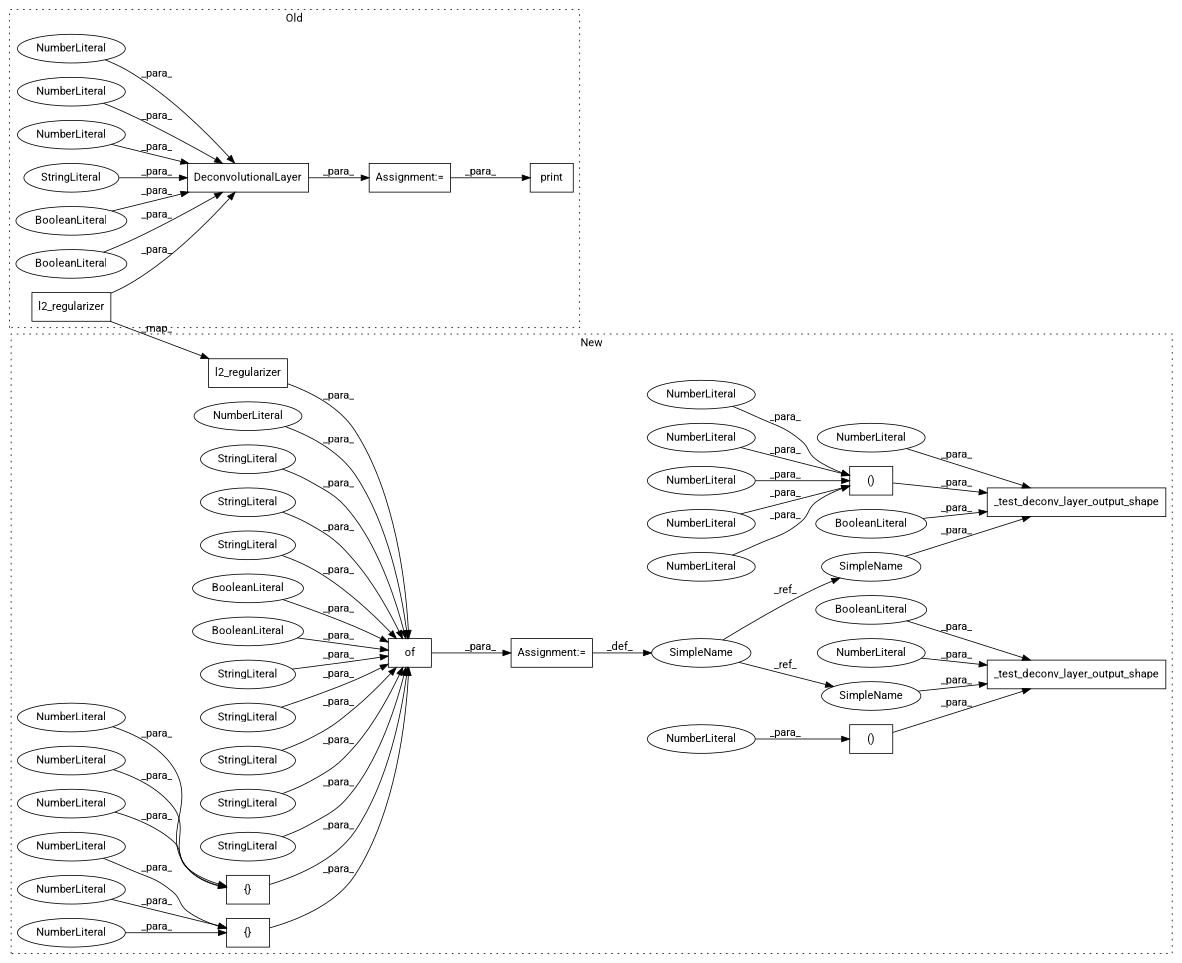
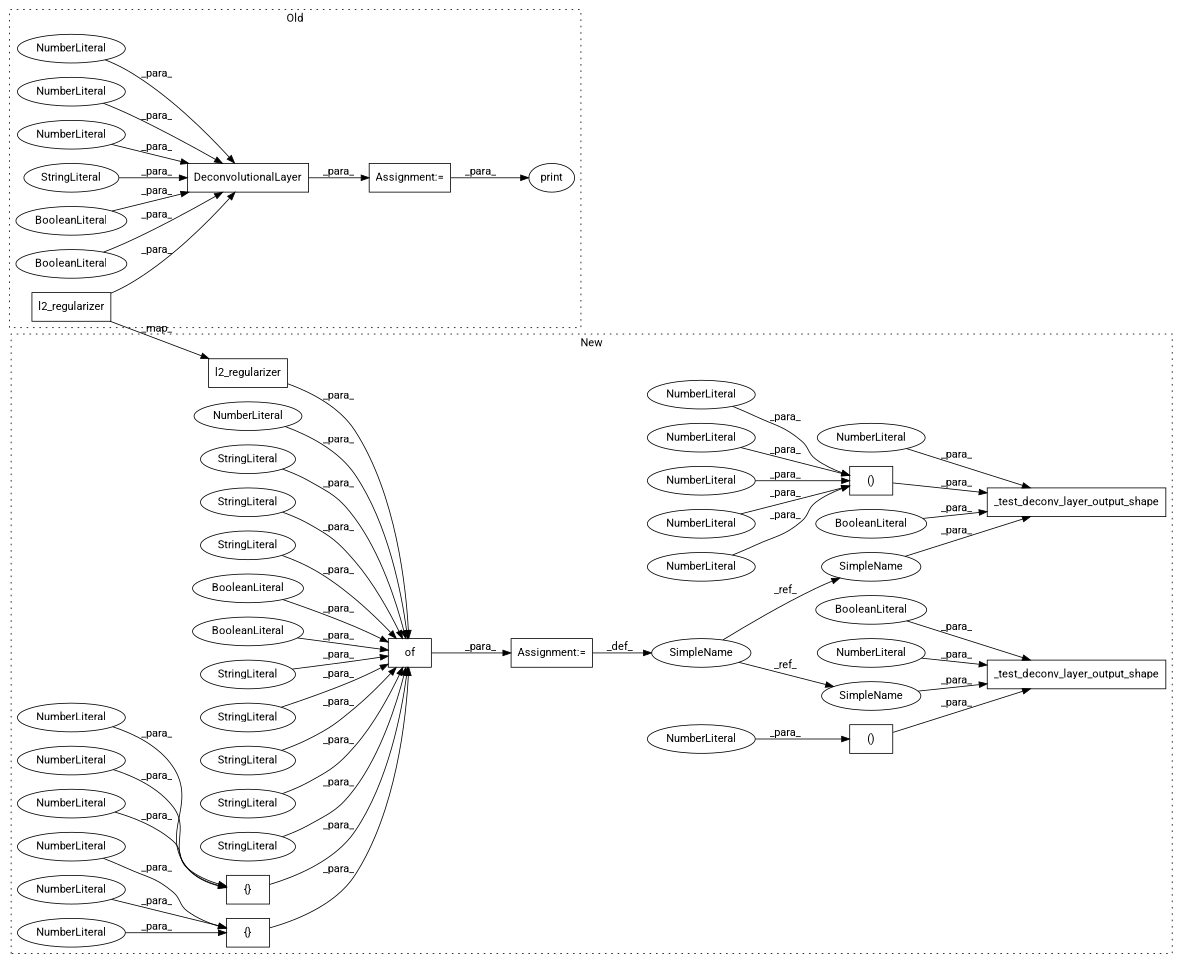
(552, 178) -> (552, 178)
